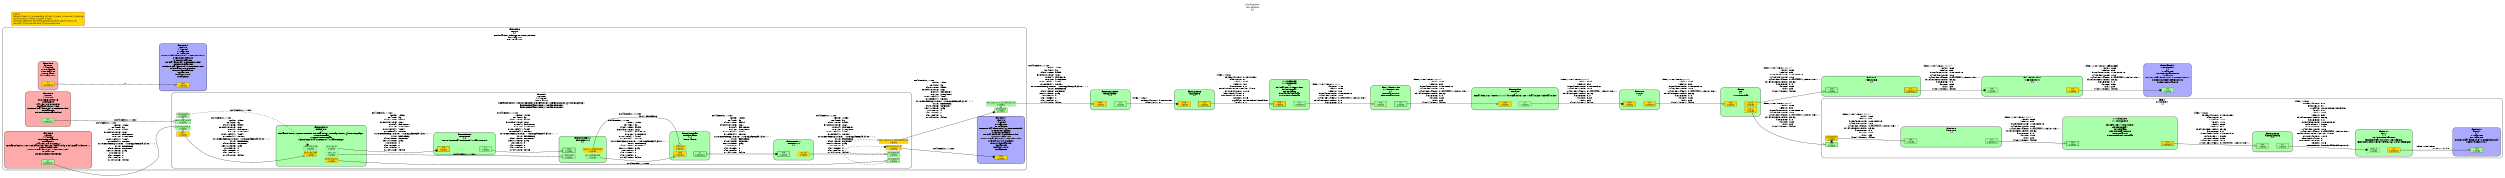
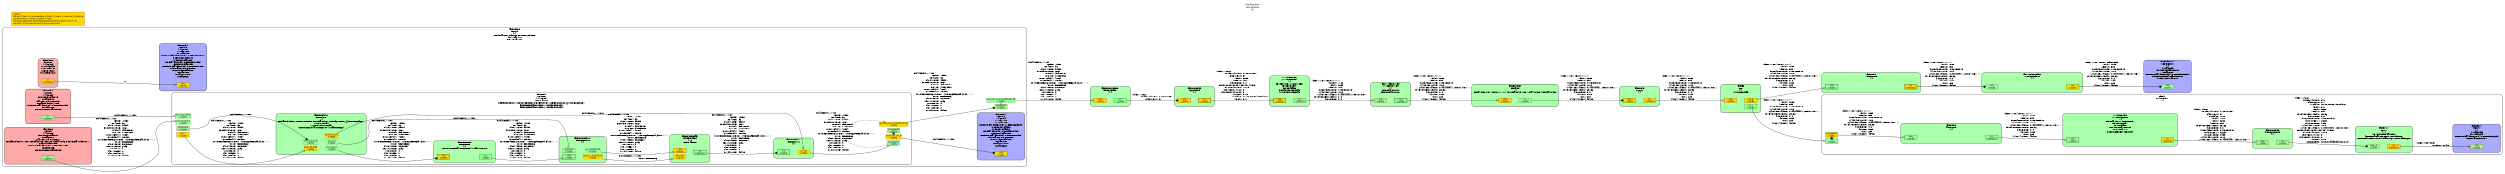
(1751, 110) -> (1751, 107)
(253, 113) -> (248, 116)
(635, 117) -> (637, 162)
(183, 119) -> none
(183, 130) -> none
(612, 165) -> (580, 116)
